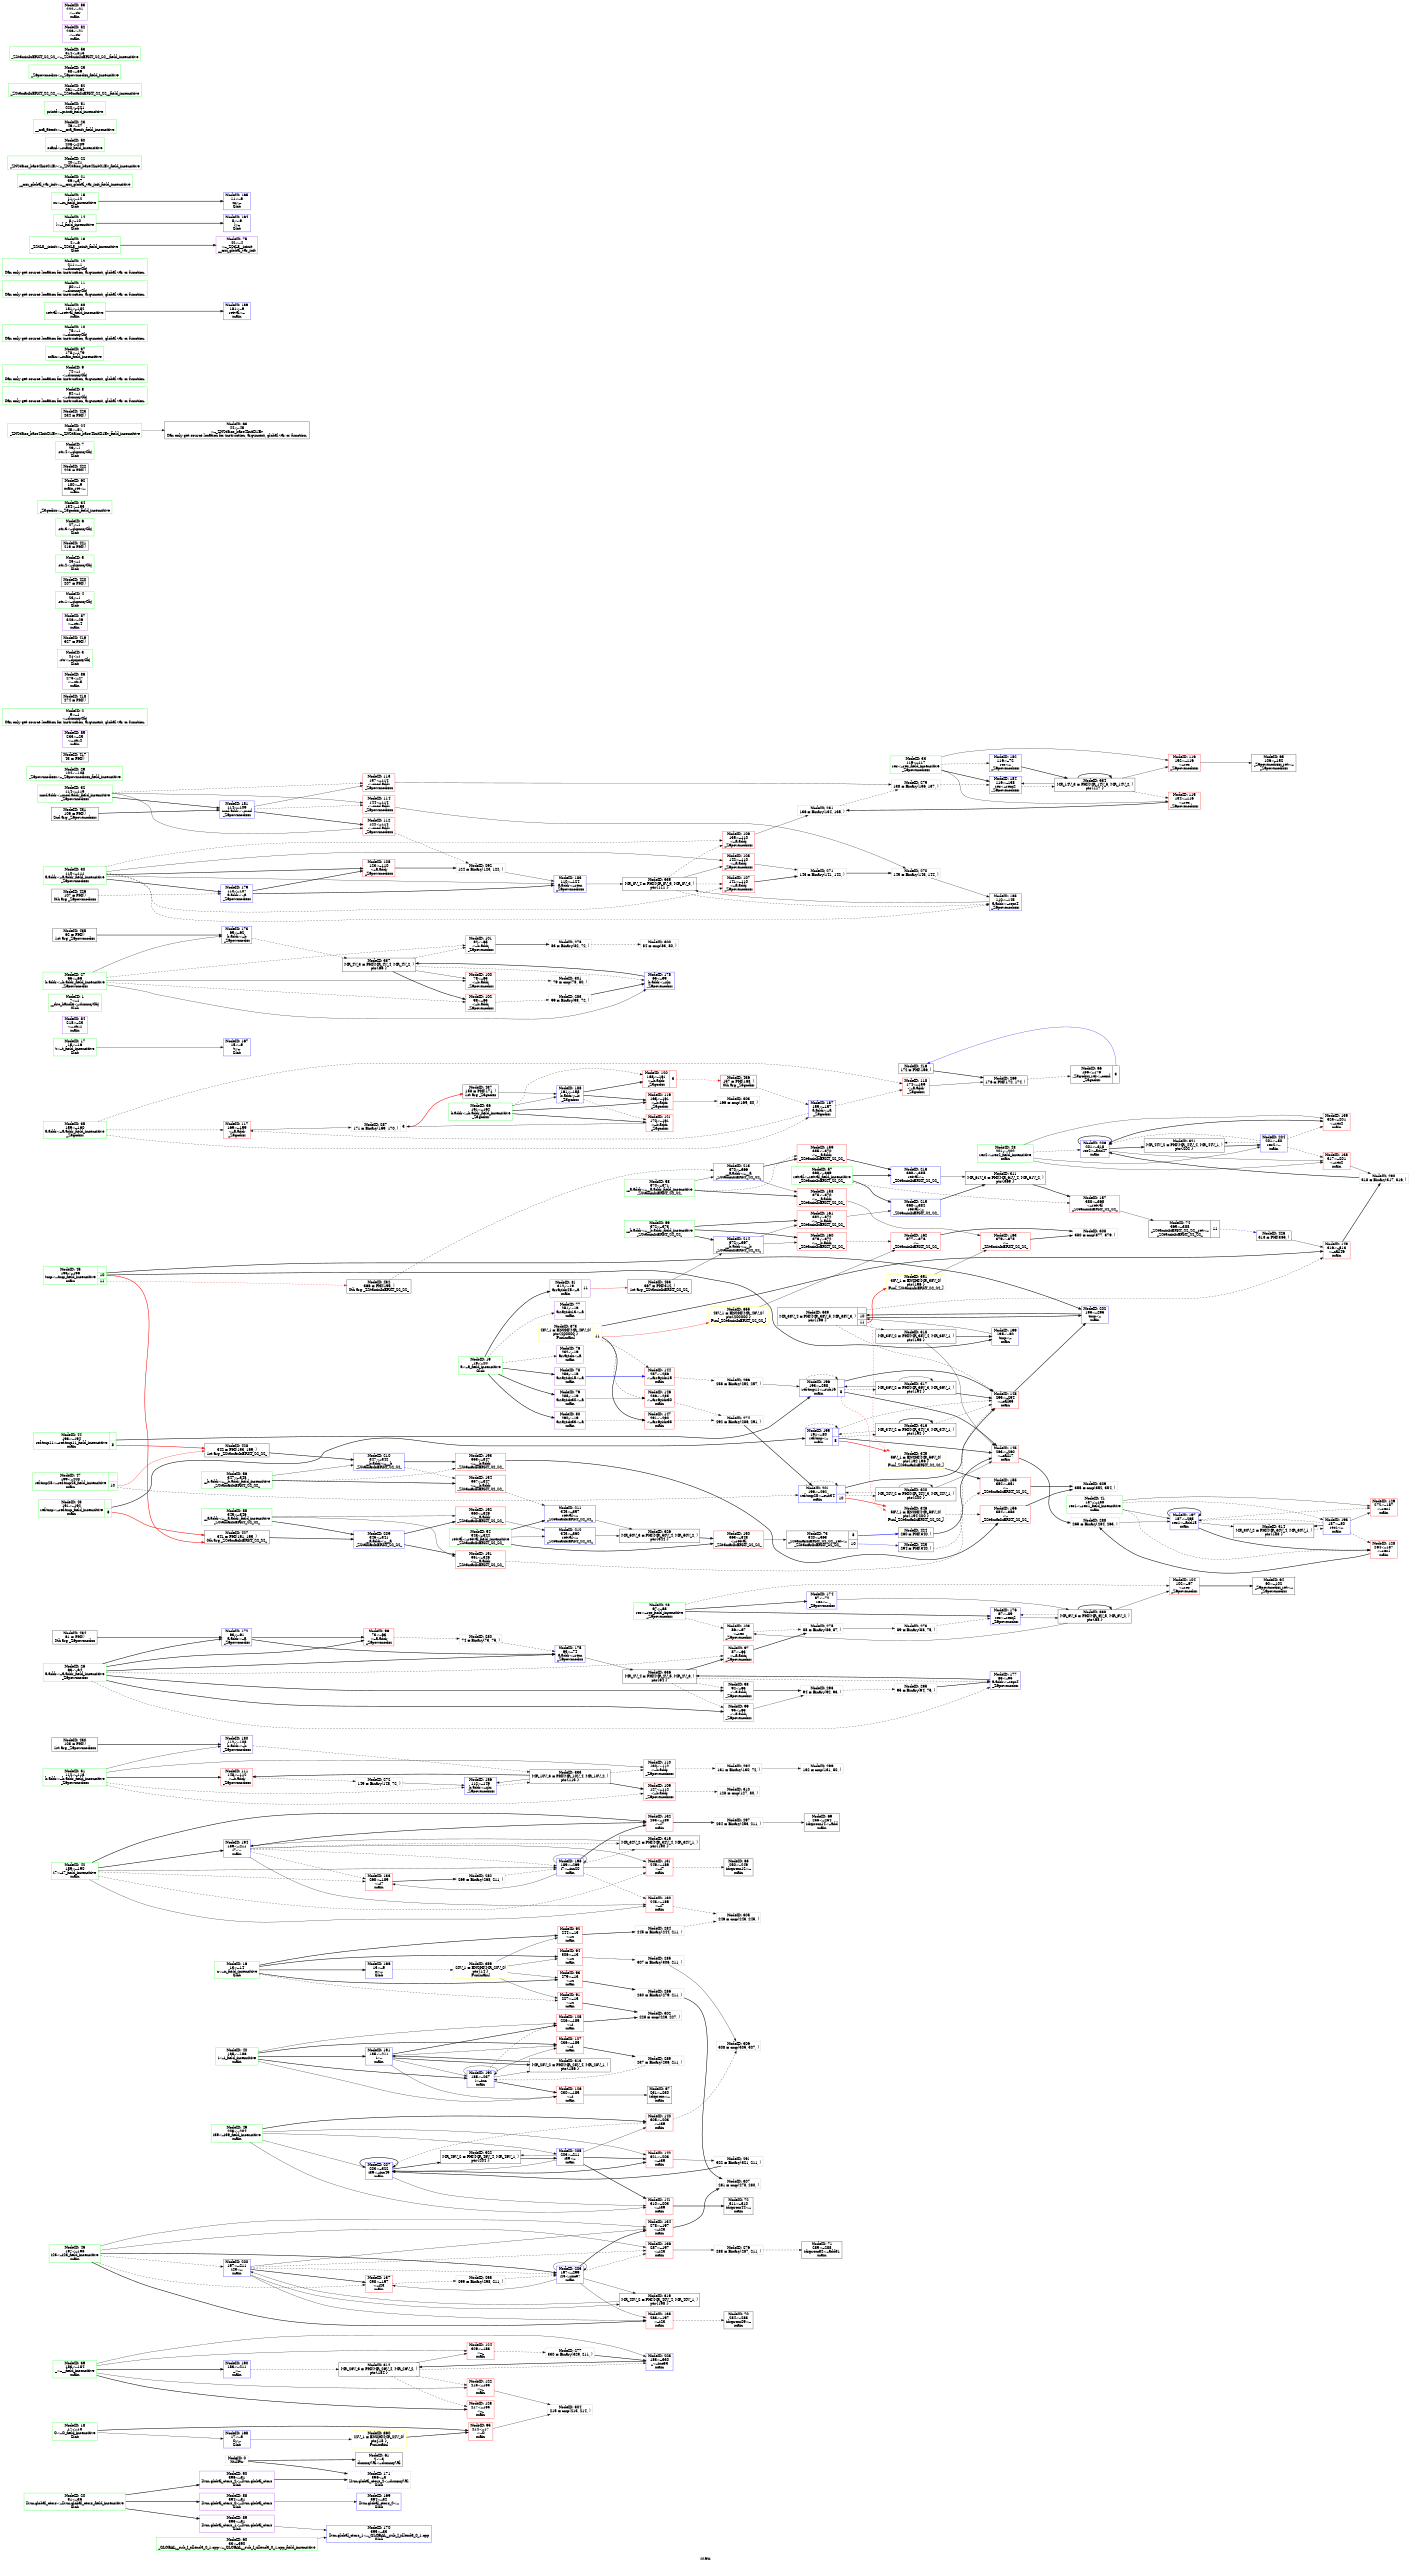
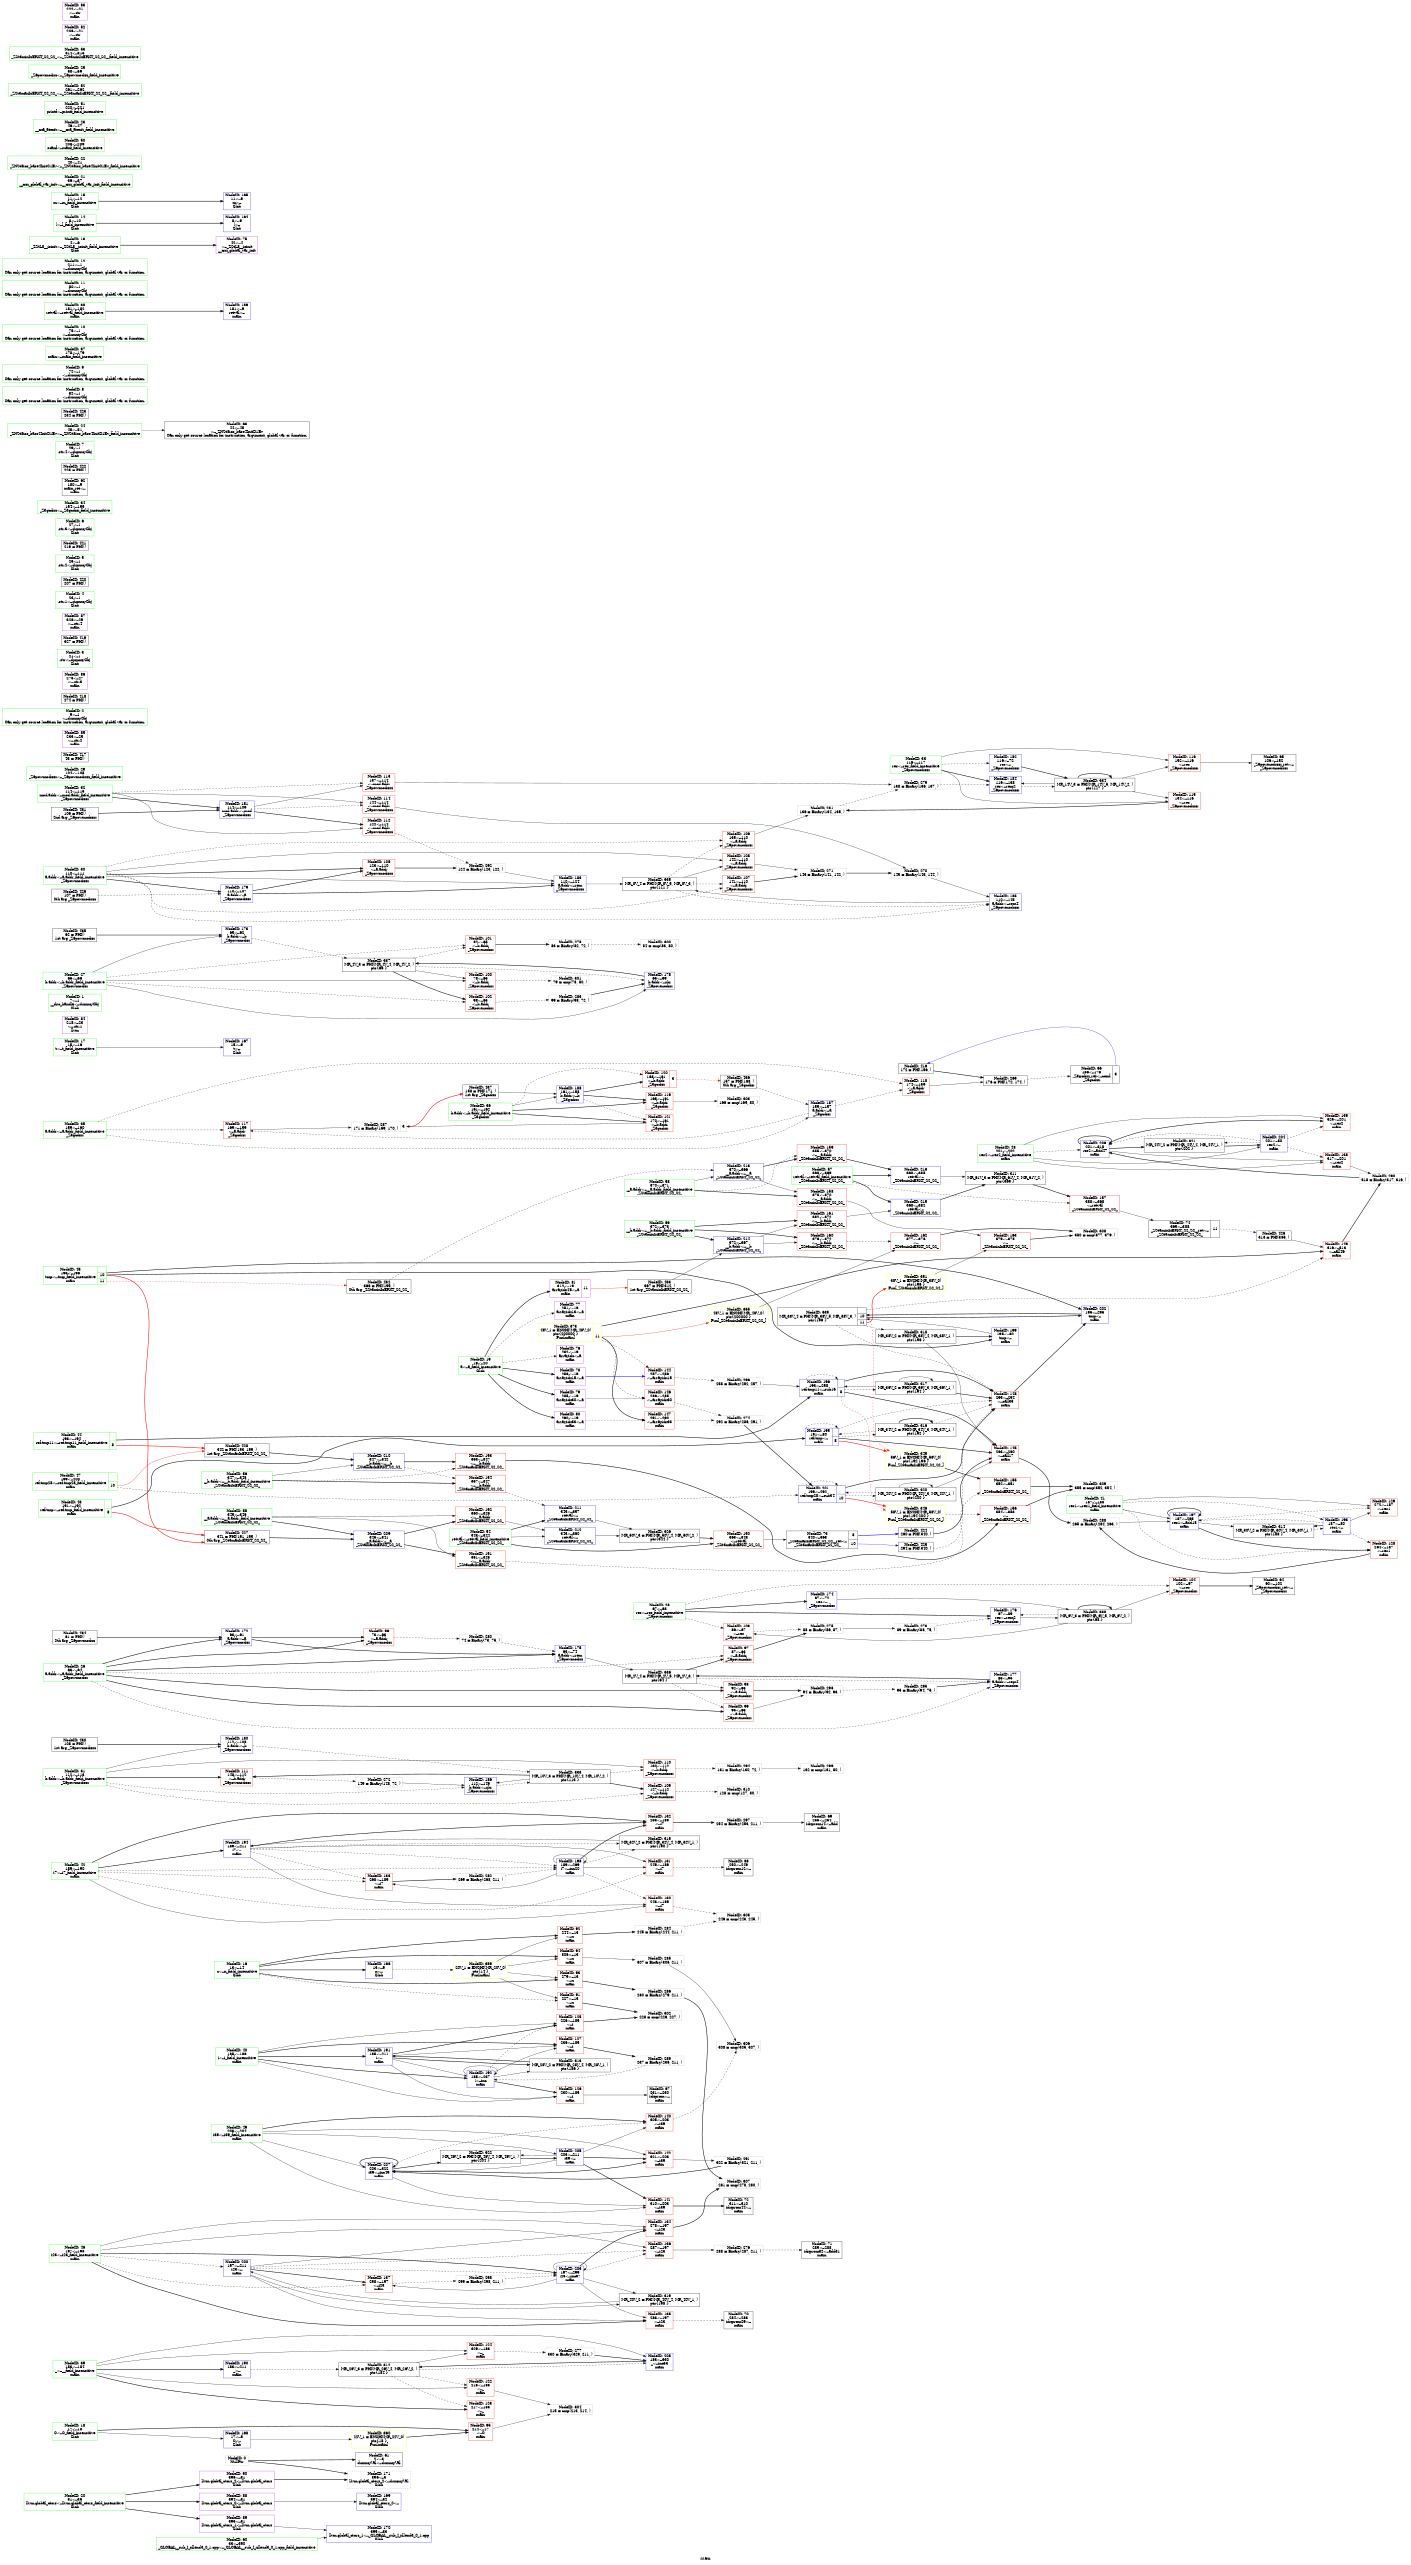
(1149, 795) -> (1149, 795)
(75, 1031) -> (75, 1031)
(315, 1869) -> (315, 1869)
